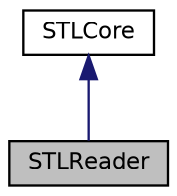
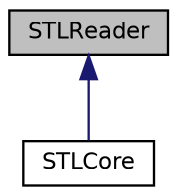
(89, 110) -> (89, 110)
